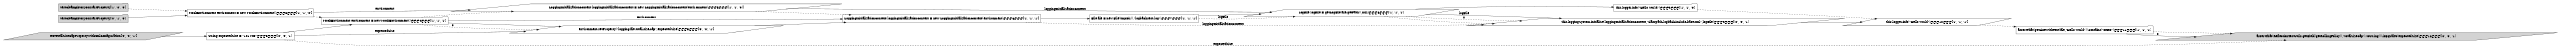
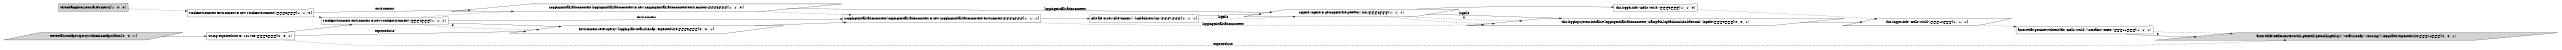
(93, 19) -> none
